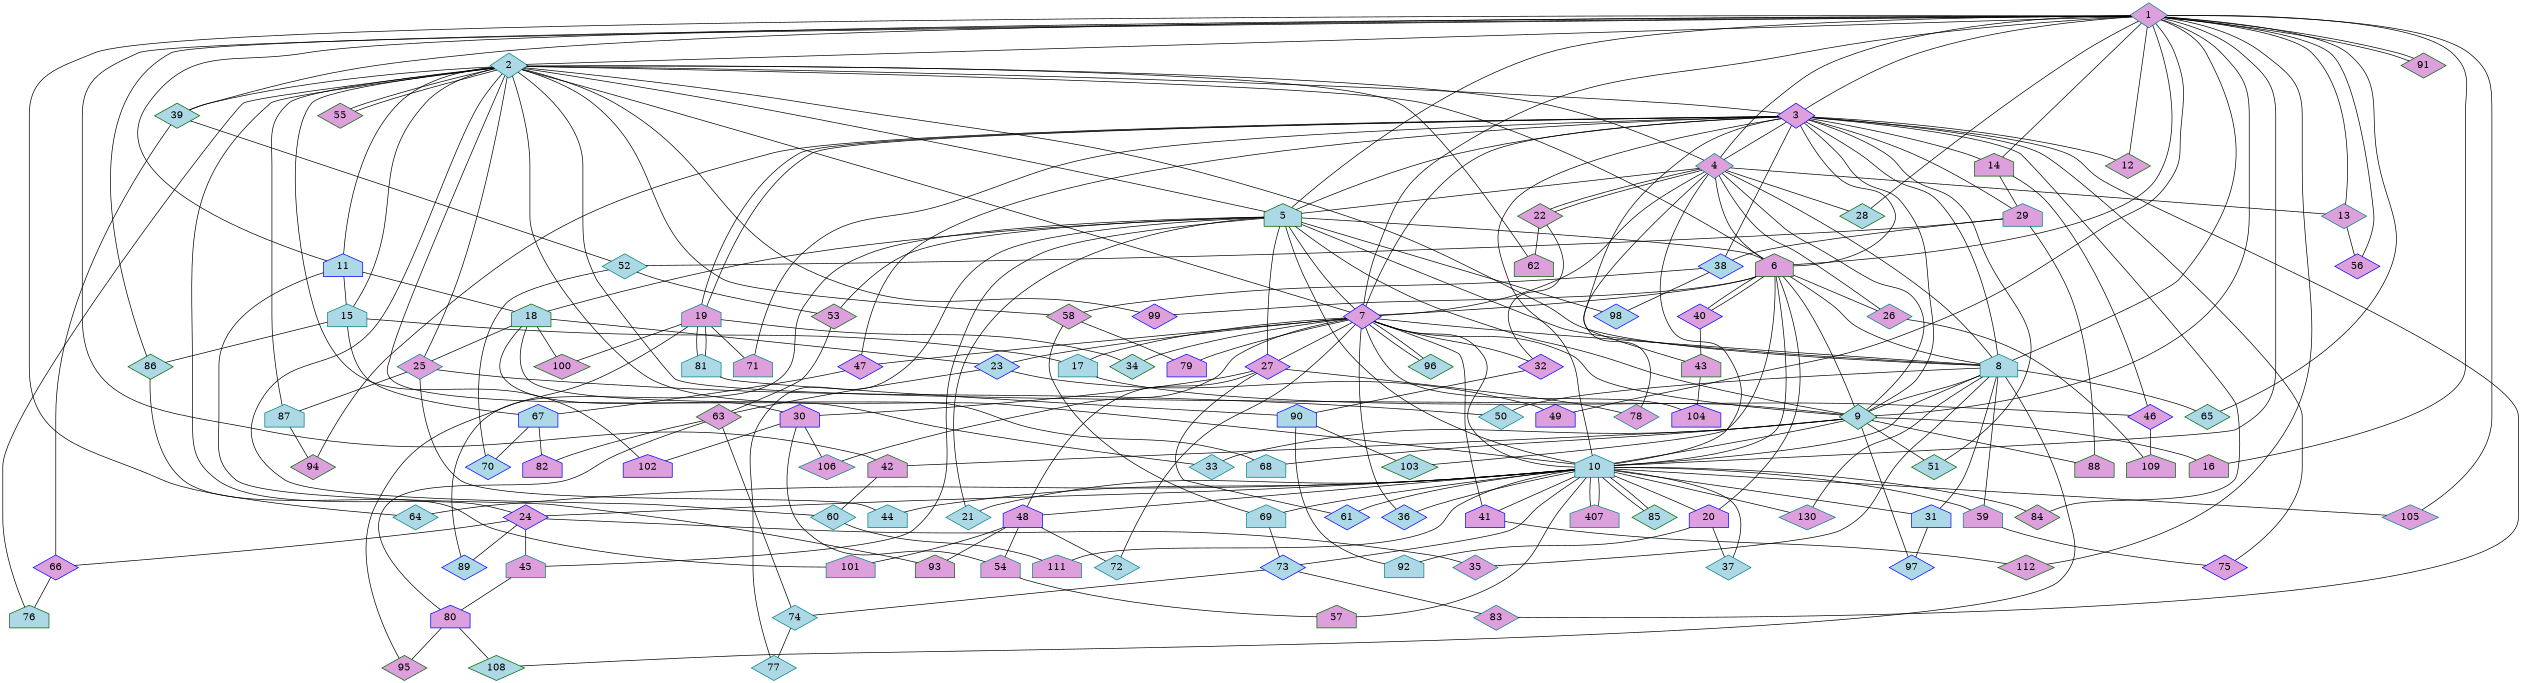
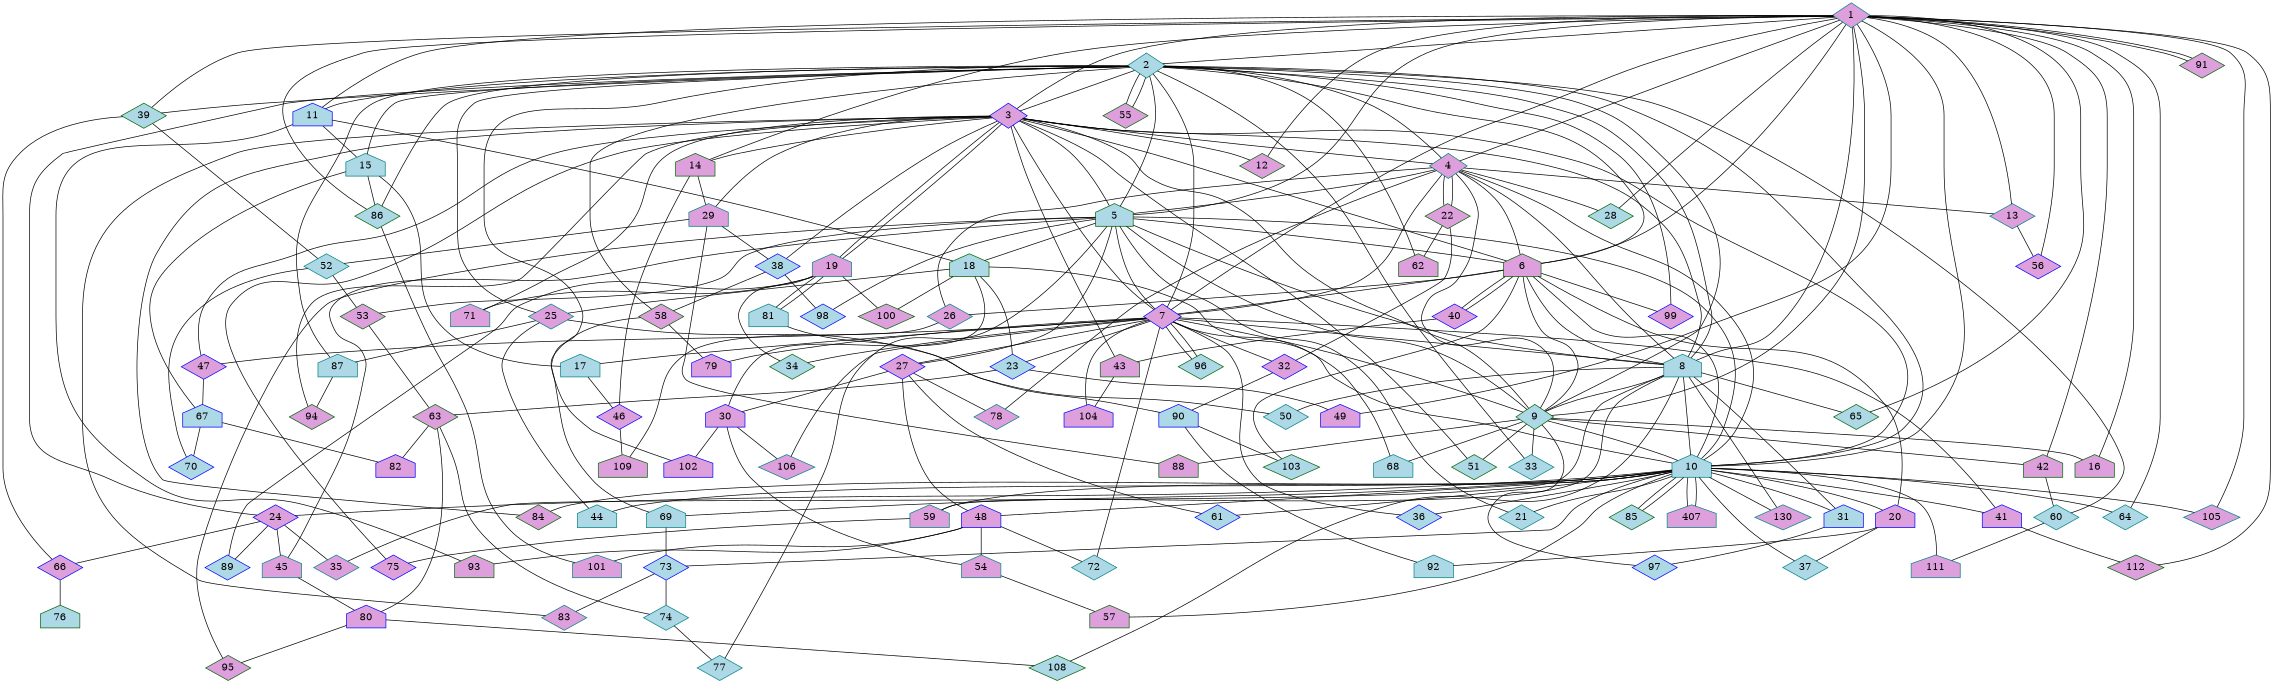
(143, 233) -> (725, 73)
